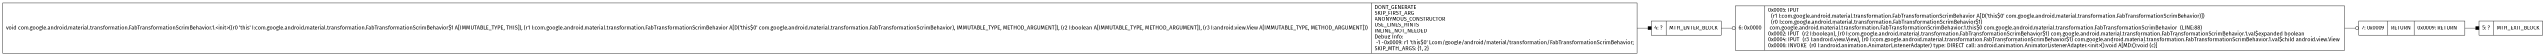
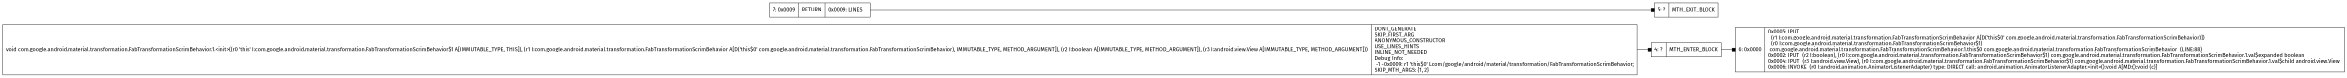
(1727, 28) -> (1726, 50)
(2350, 28) -> none
(2439, 28) -> (848, 10)
